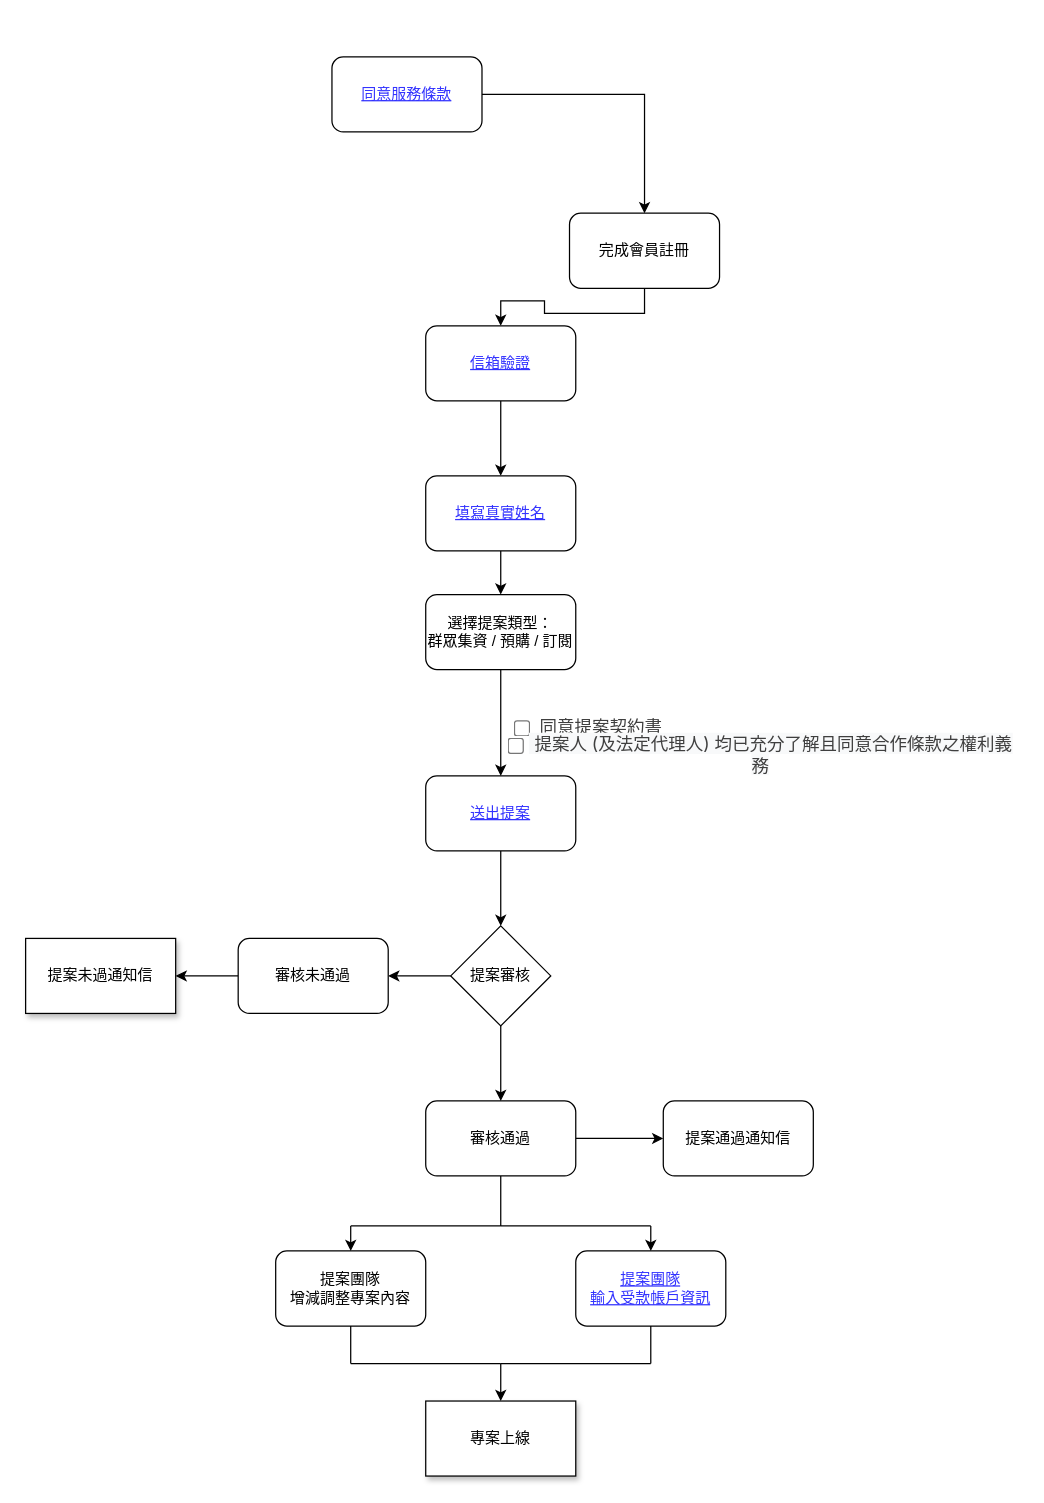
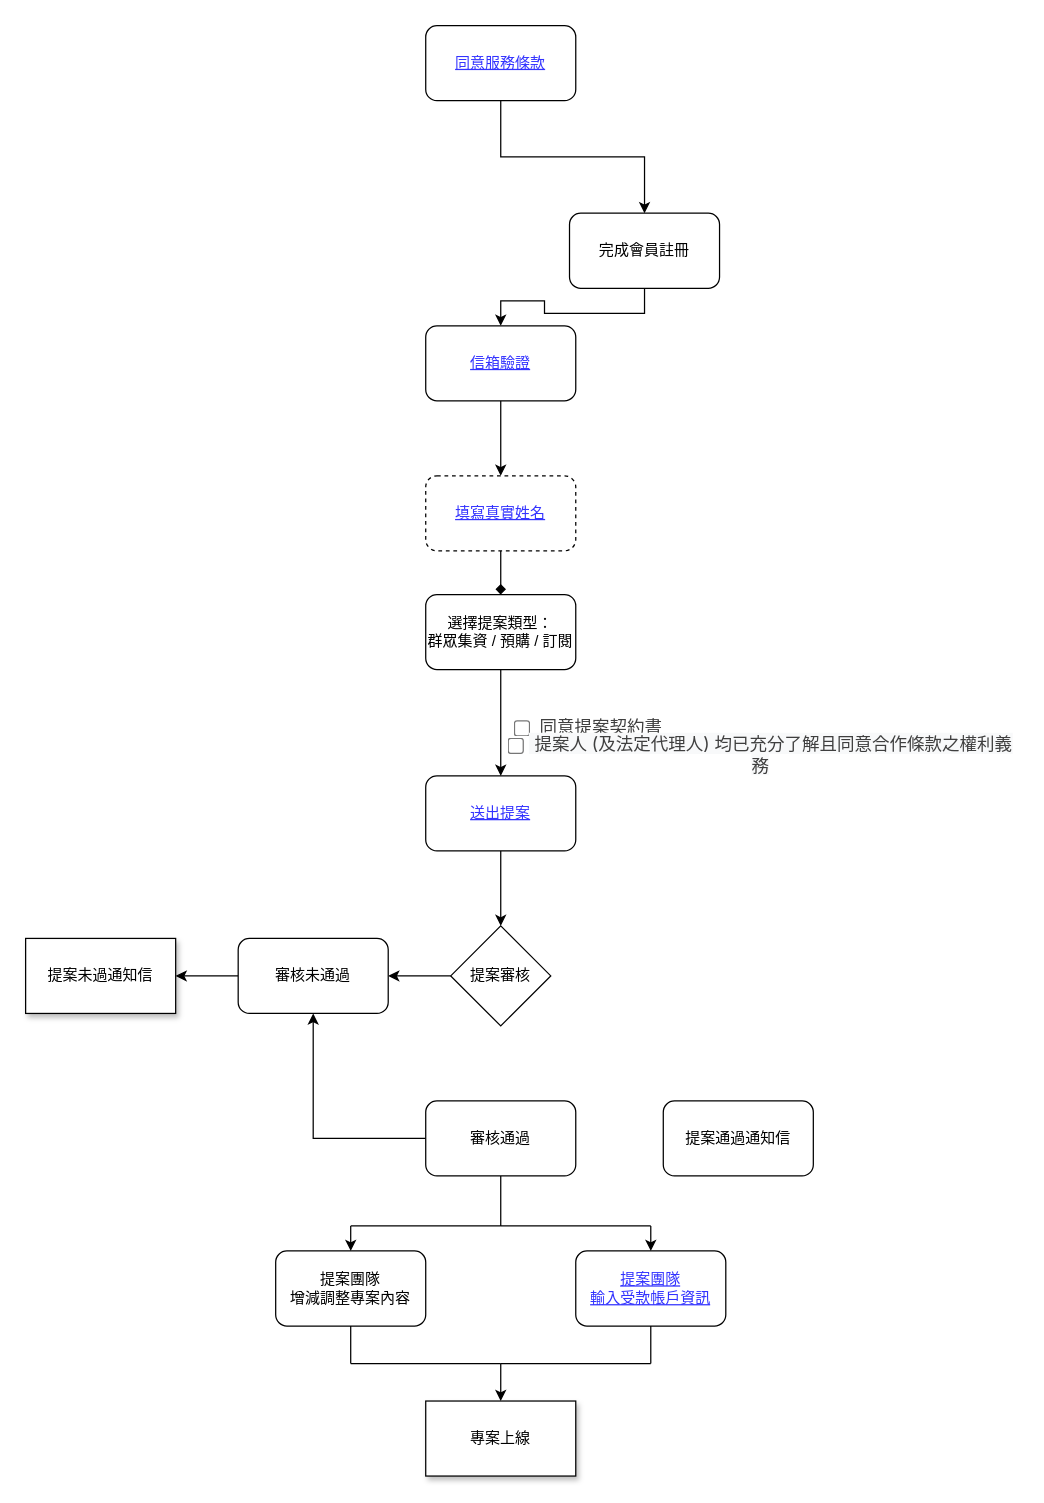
(407, 94) -> (501, 63)
(501, 513) -> (501, 513)
(501, 584) -> (501, 583)
(501, 1059) -> none
(615, 1138) -> (313, 1136)
